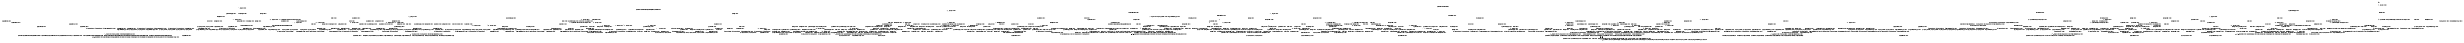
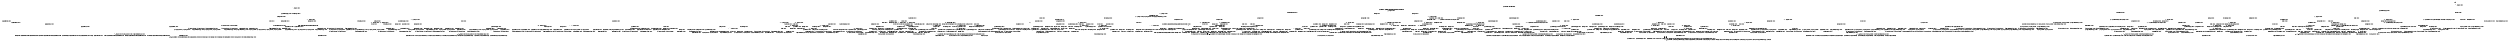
(2283, 26) -> none
